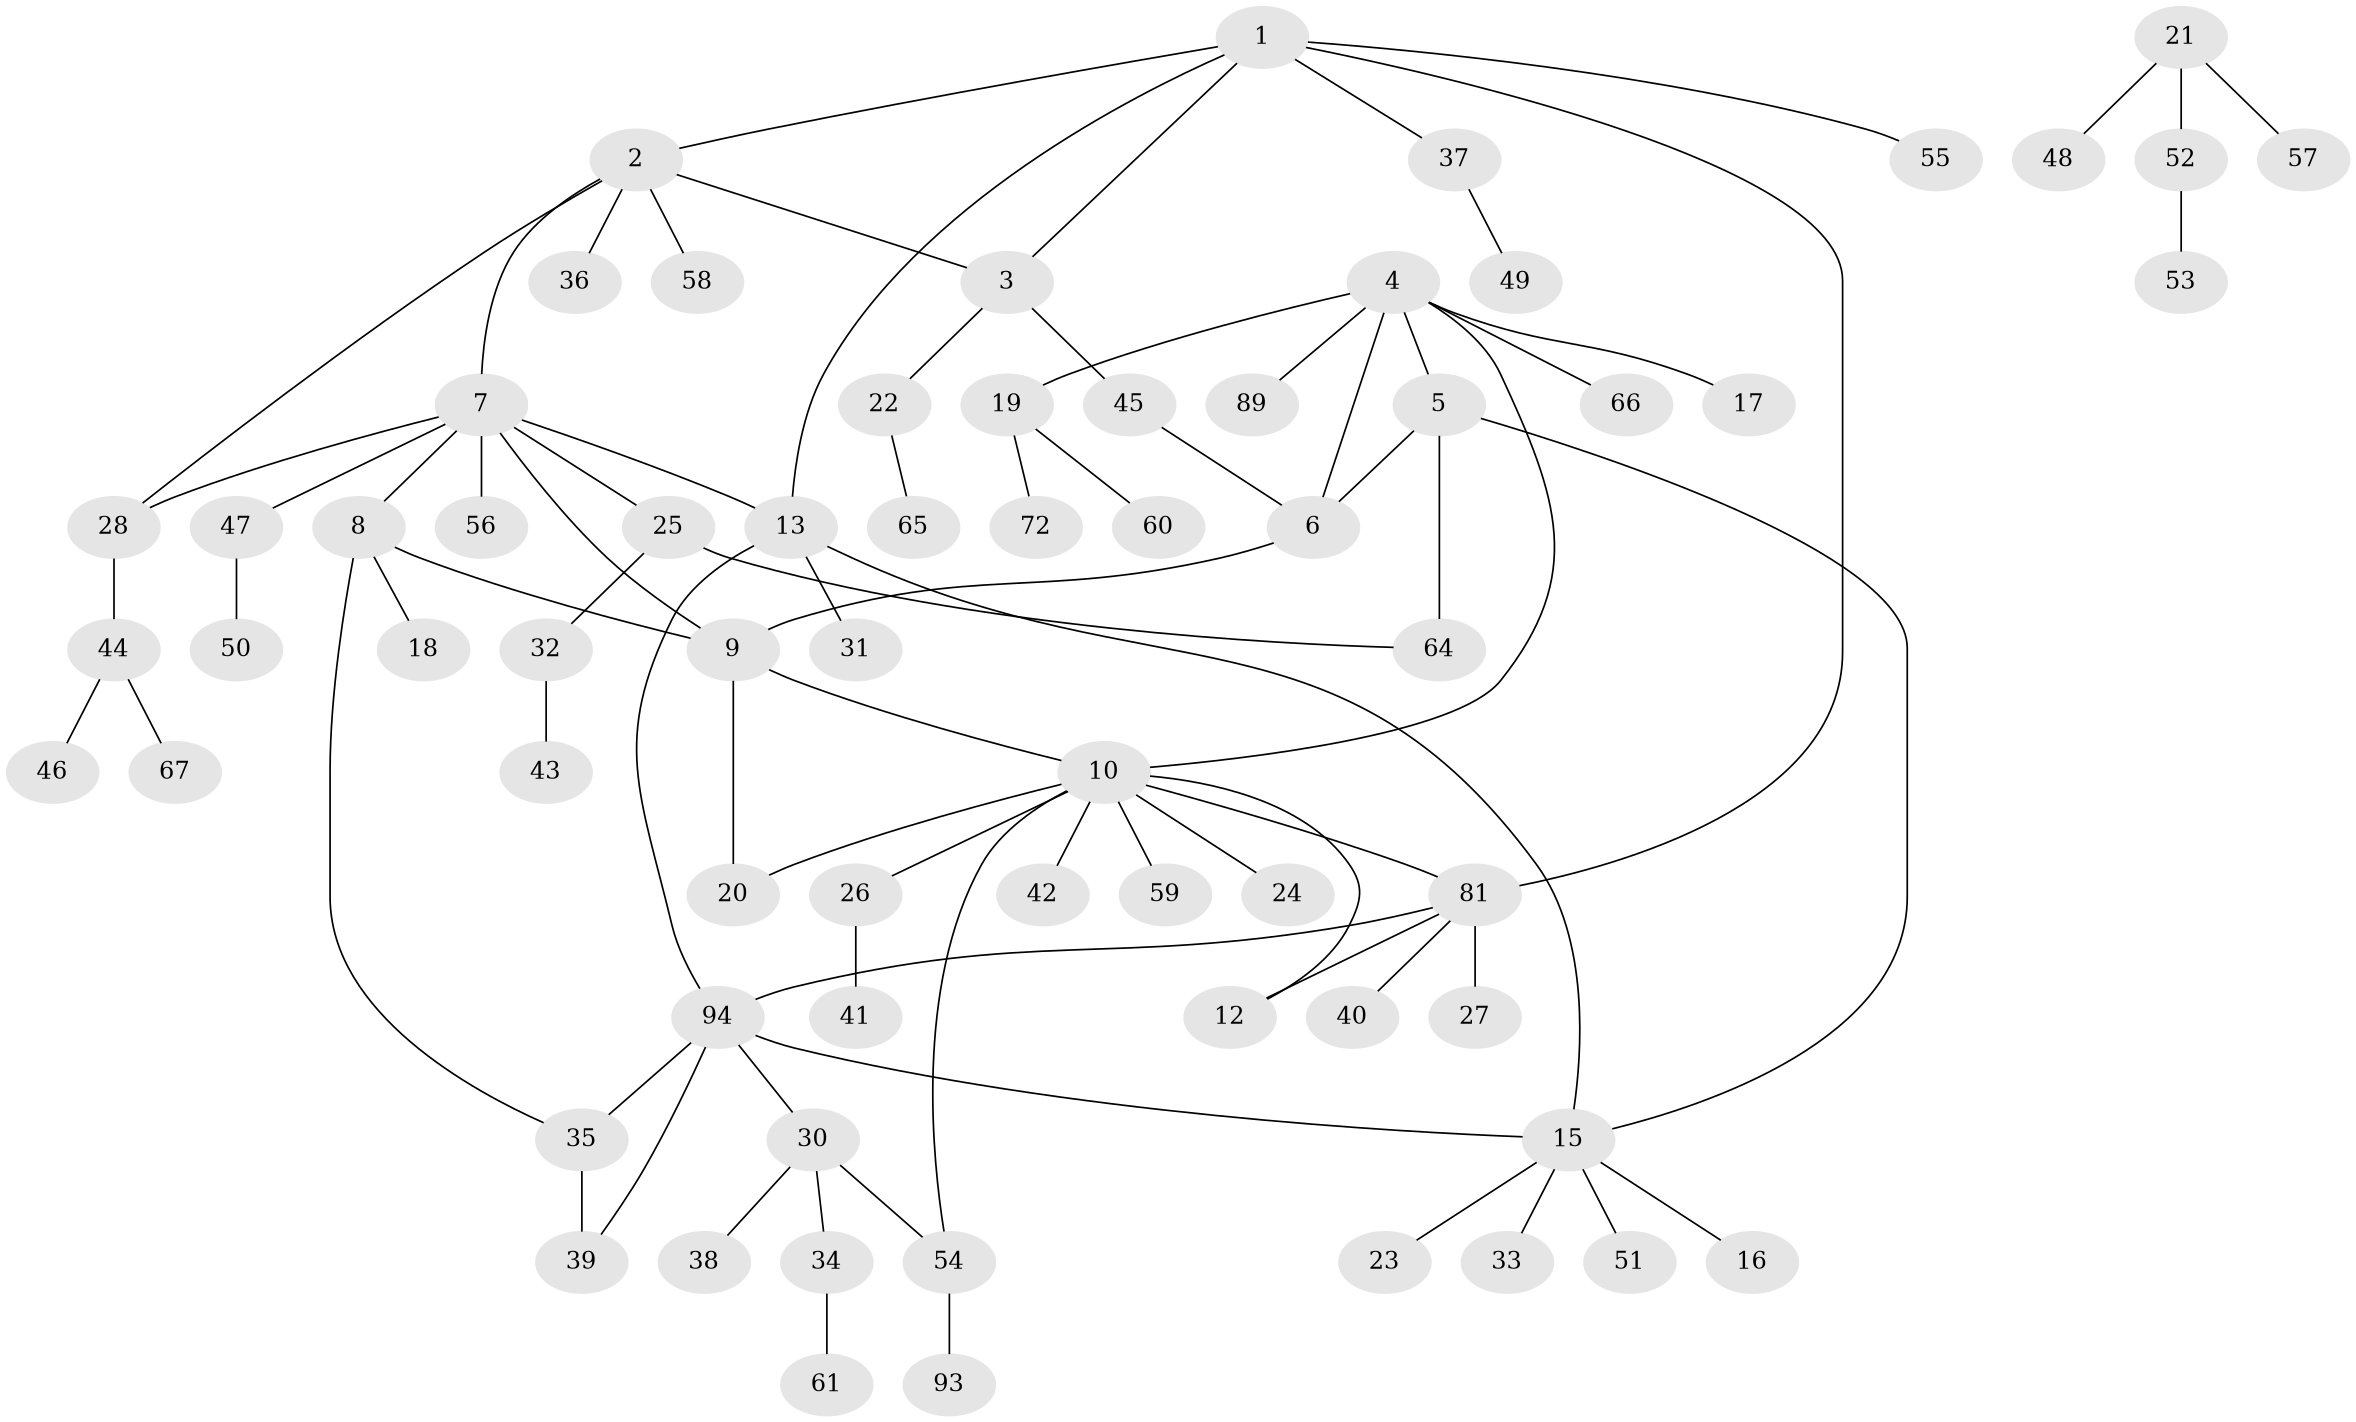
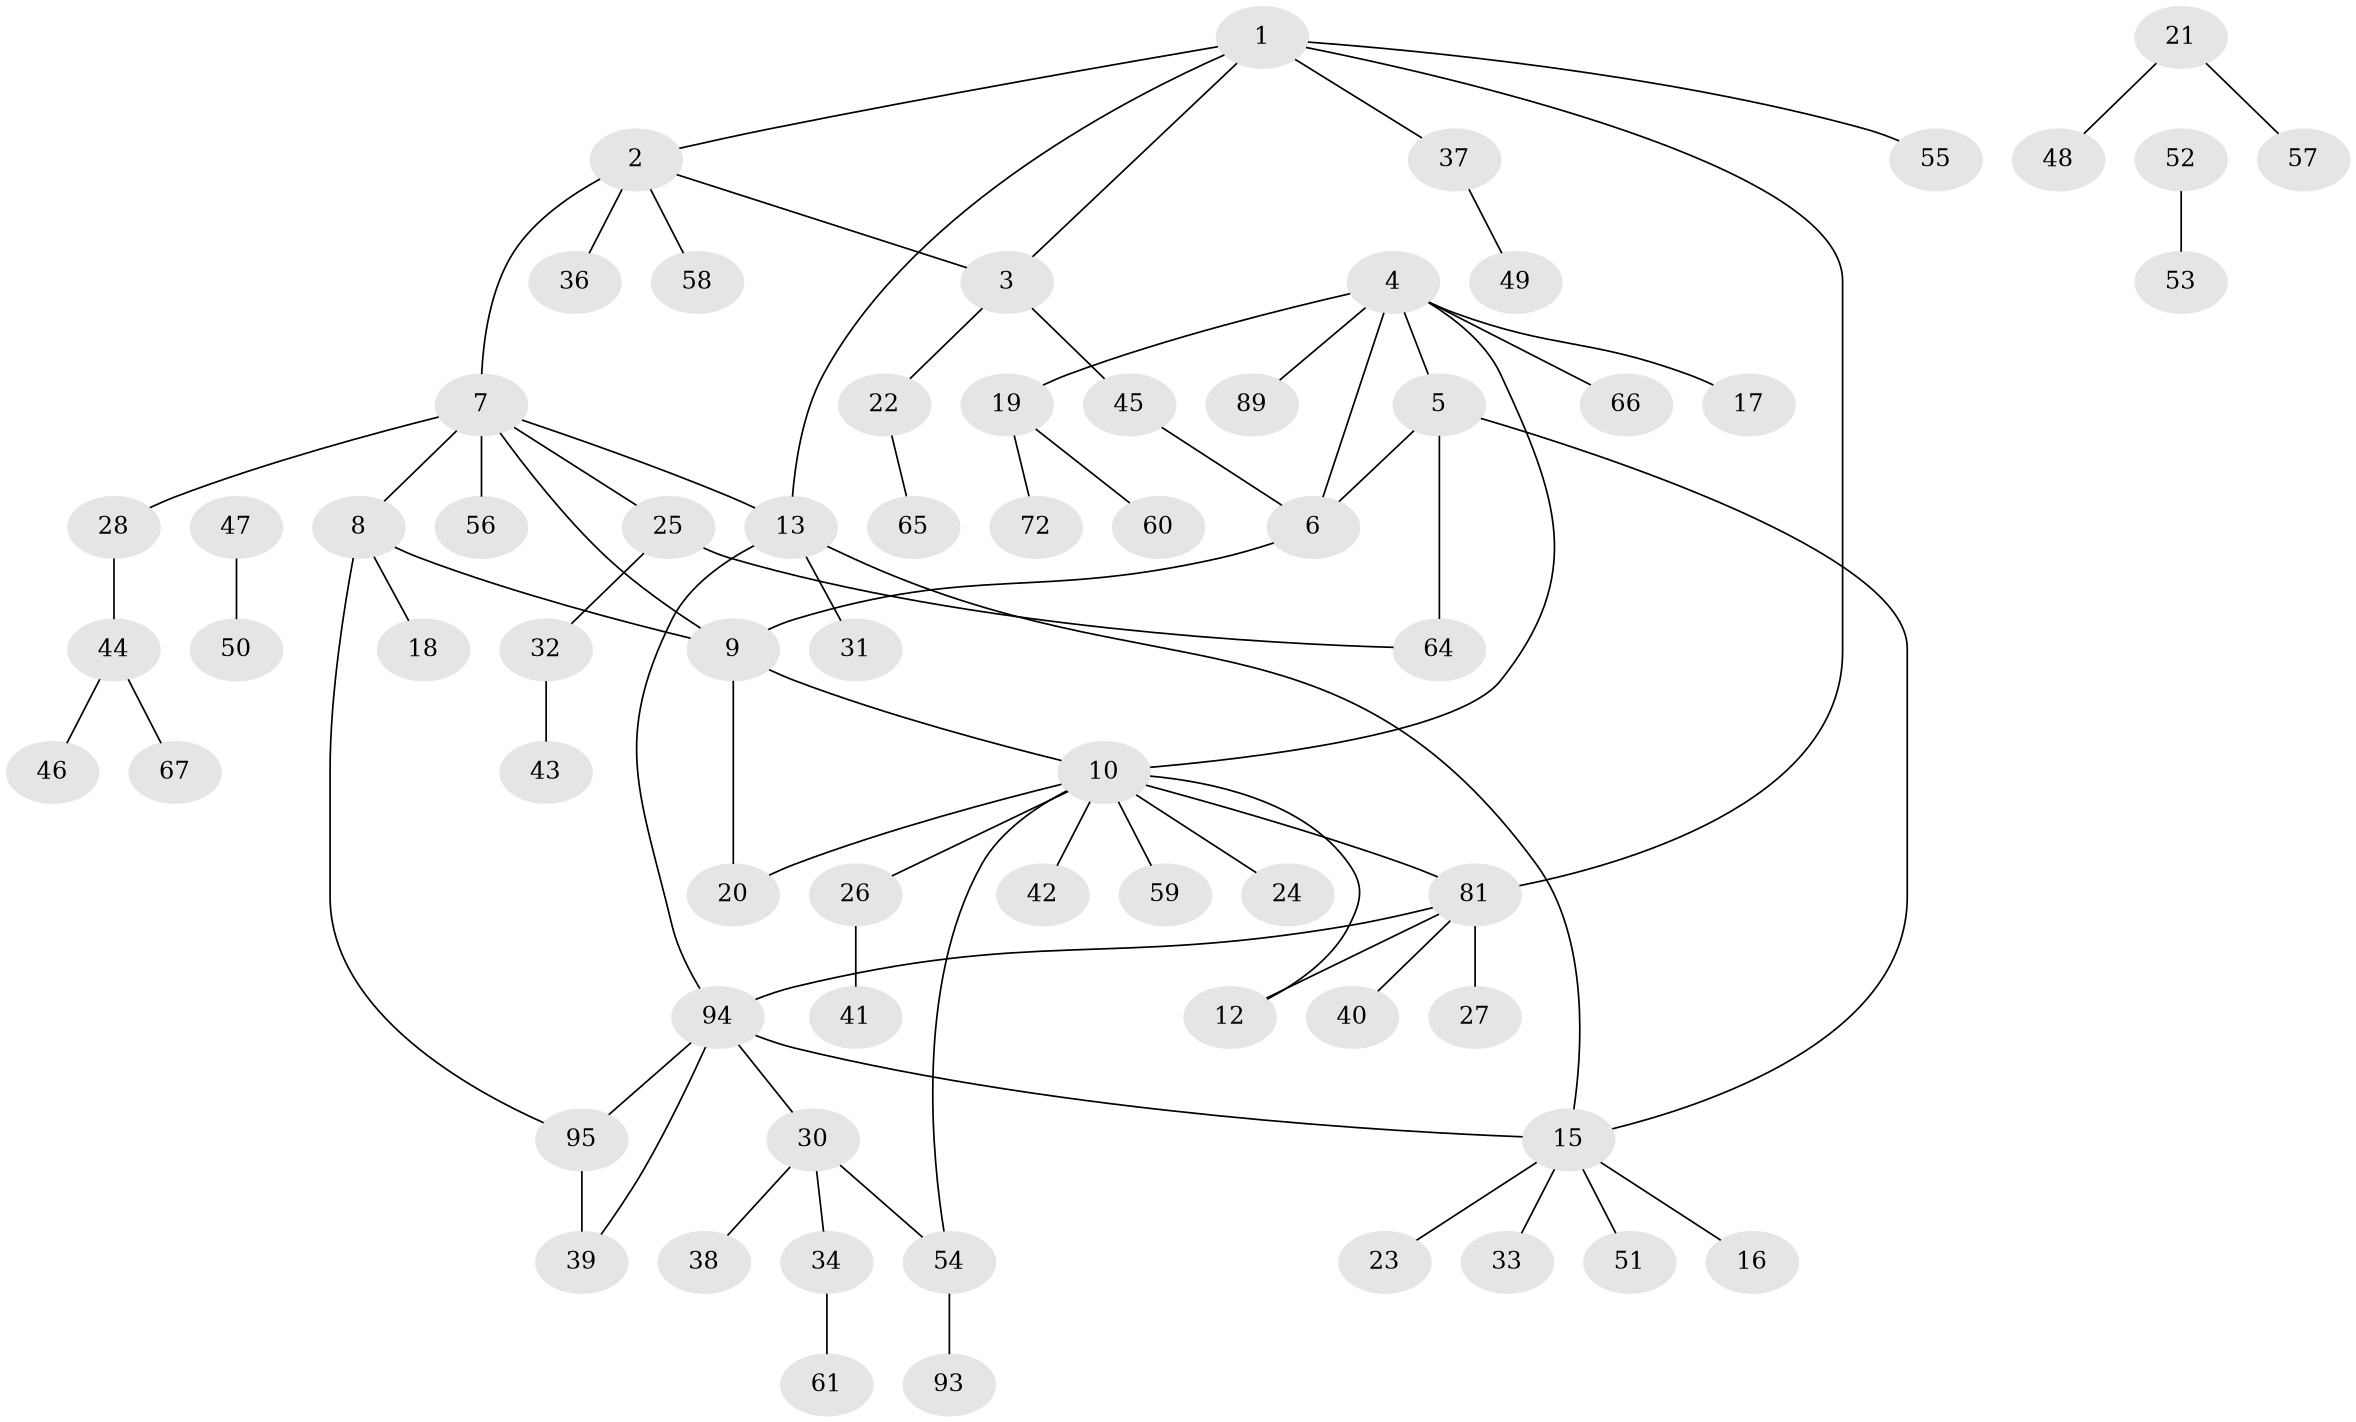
(2181, 99) -> none
(367, 334) -> none
(359, 466) -> none
(582, 1140) -> (582, 1140)
